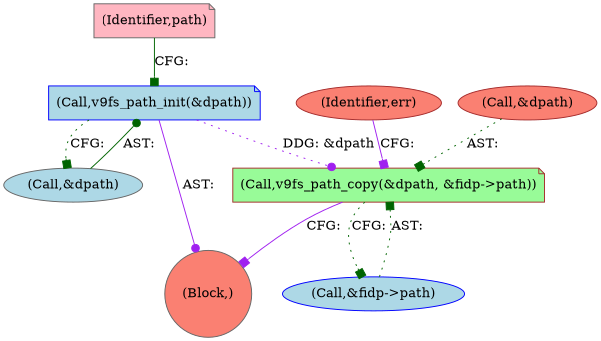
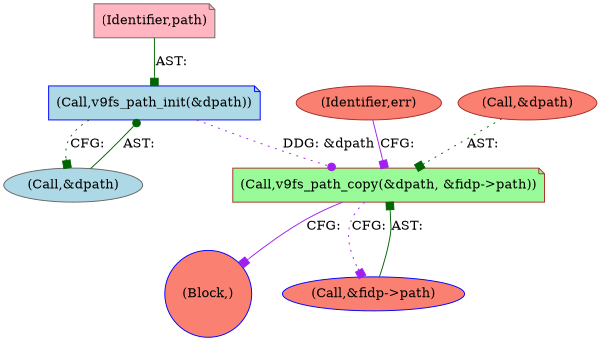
(174, 62) -> (174, 62)
(177, 182) -> none
(349, 234) -> (349, 234)
(388, 245) -> (388, 245)
(208, 294) -> (208, 294)
(374, 294) -> (374, 294)
